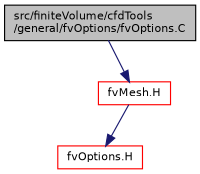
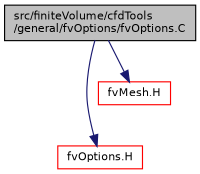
(120, 120) -> (87, 88)
